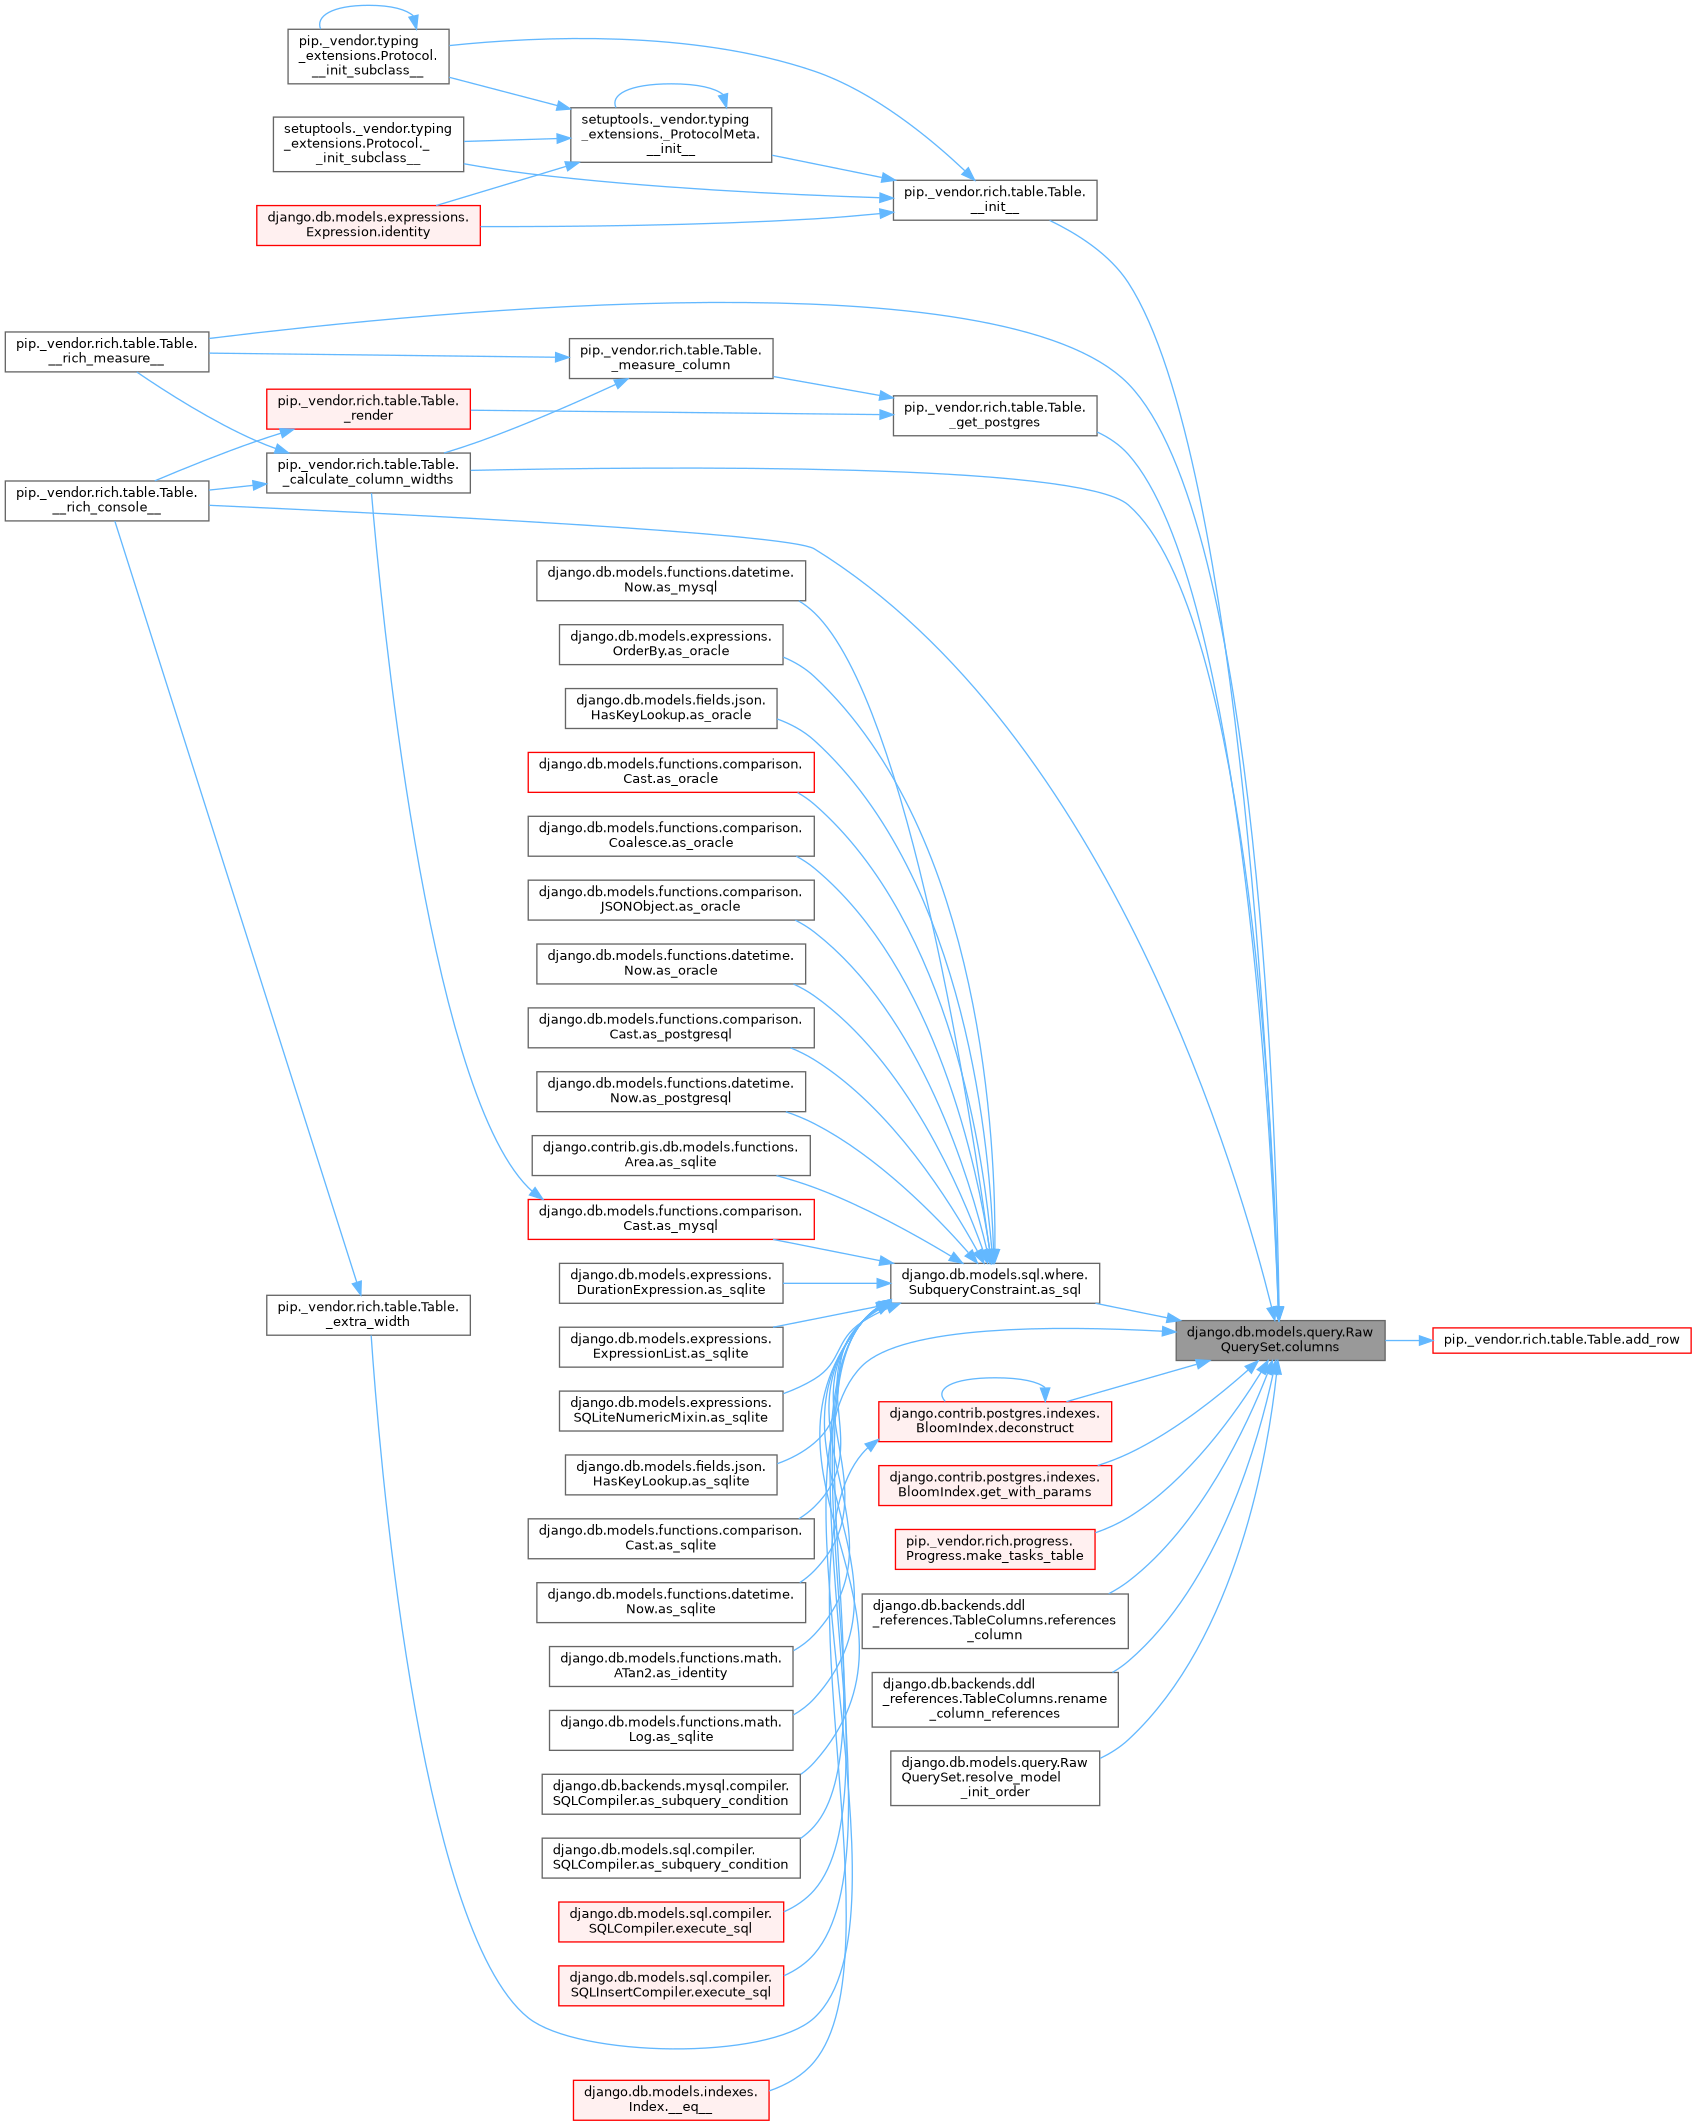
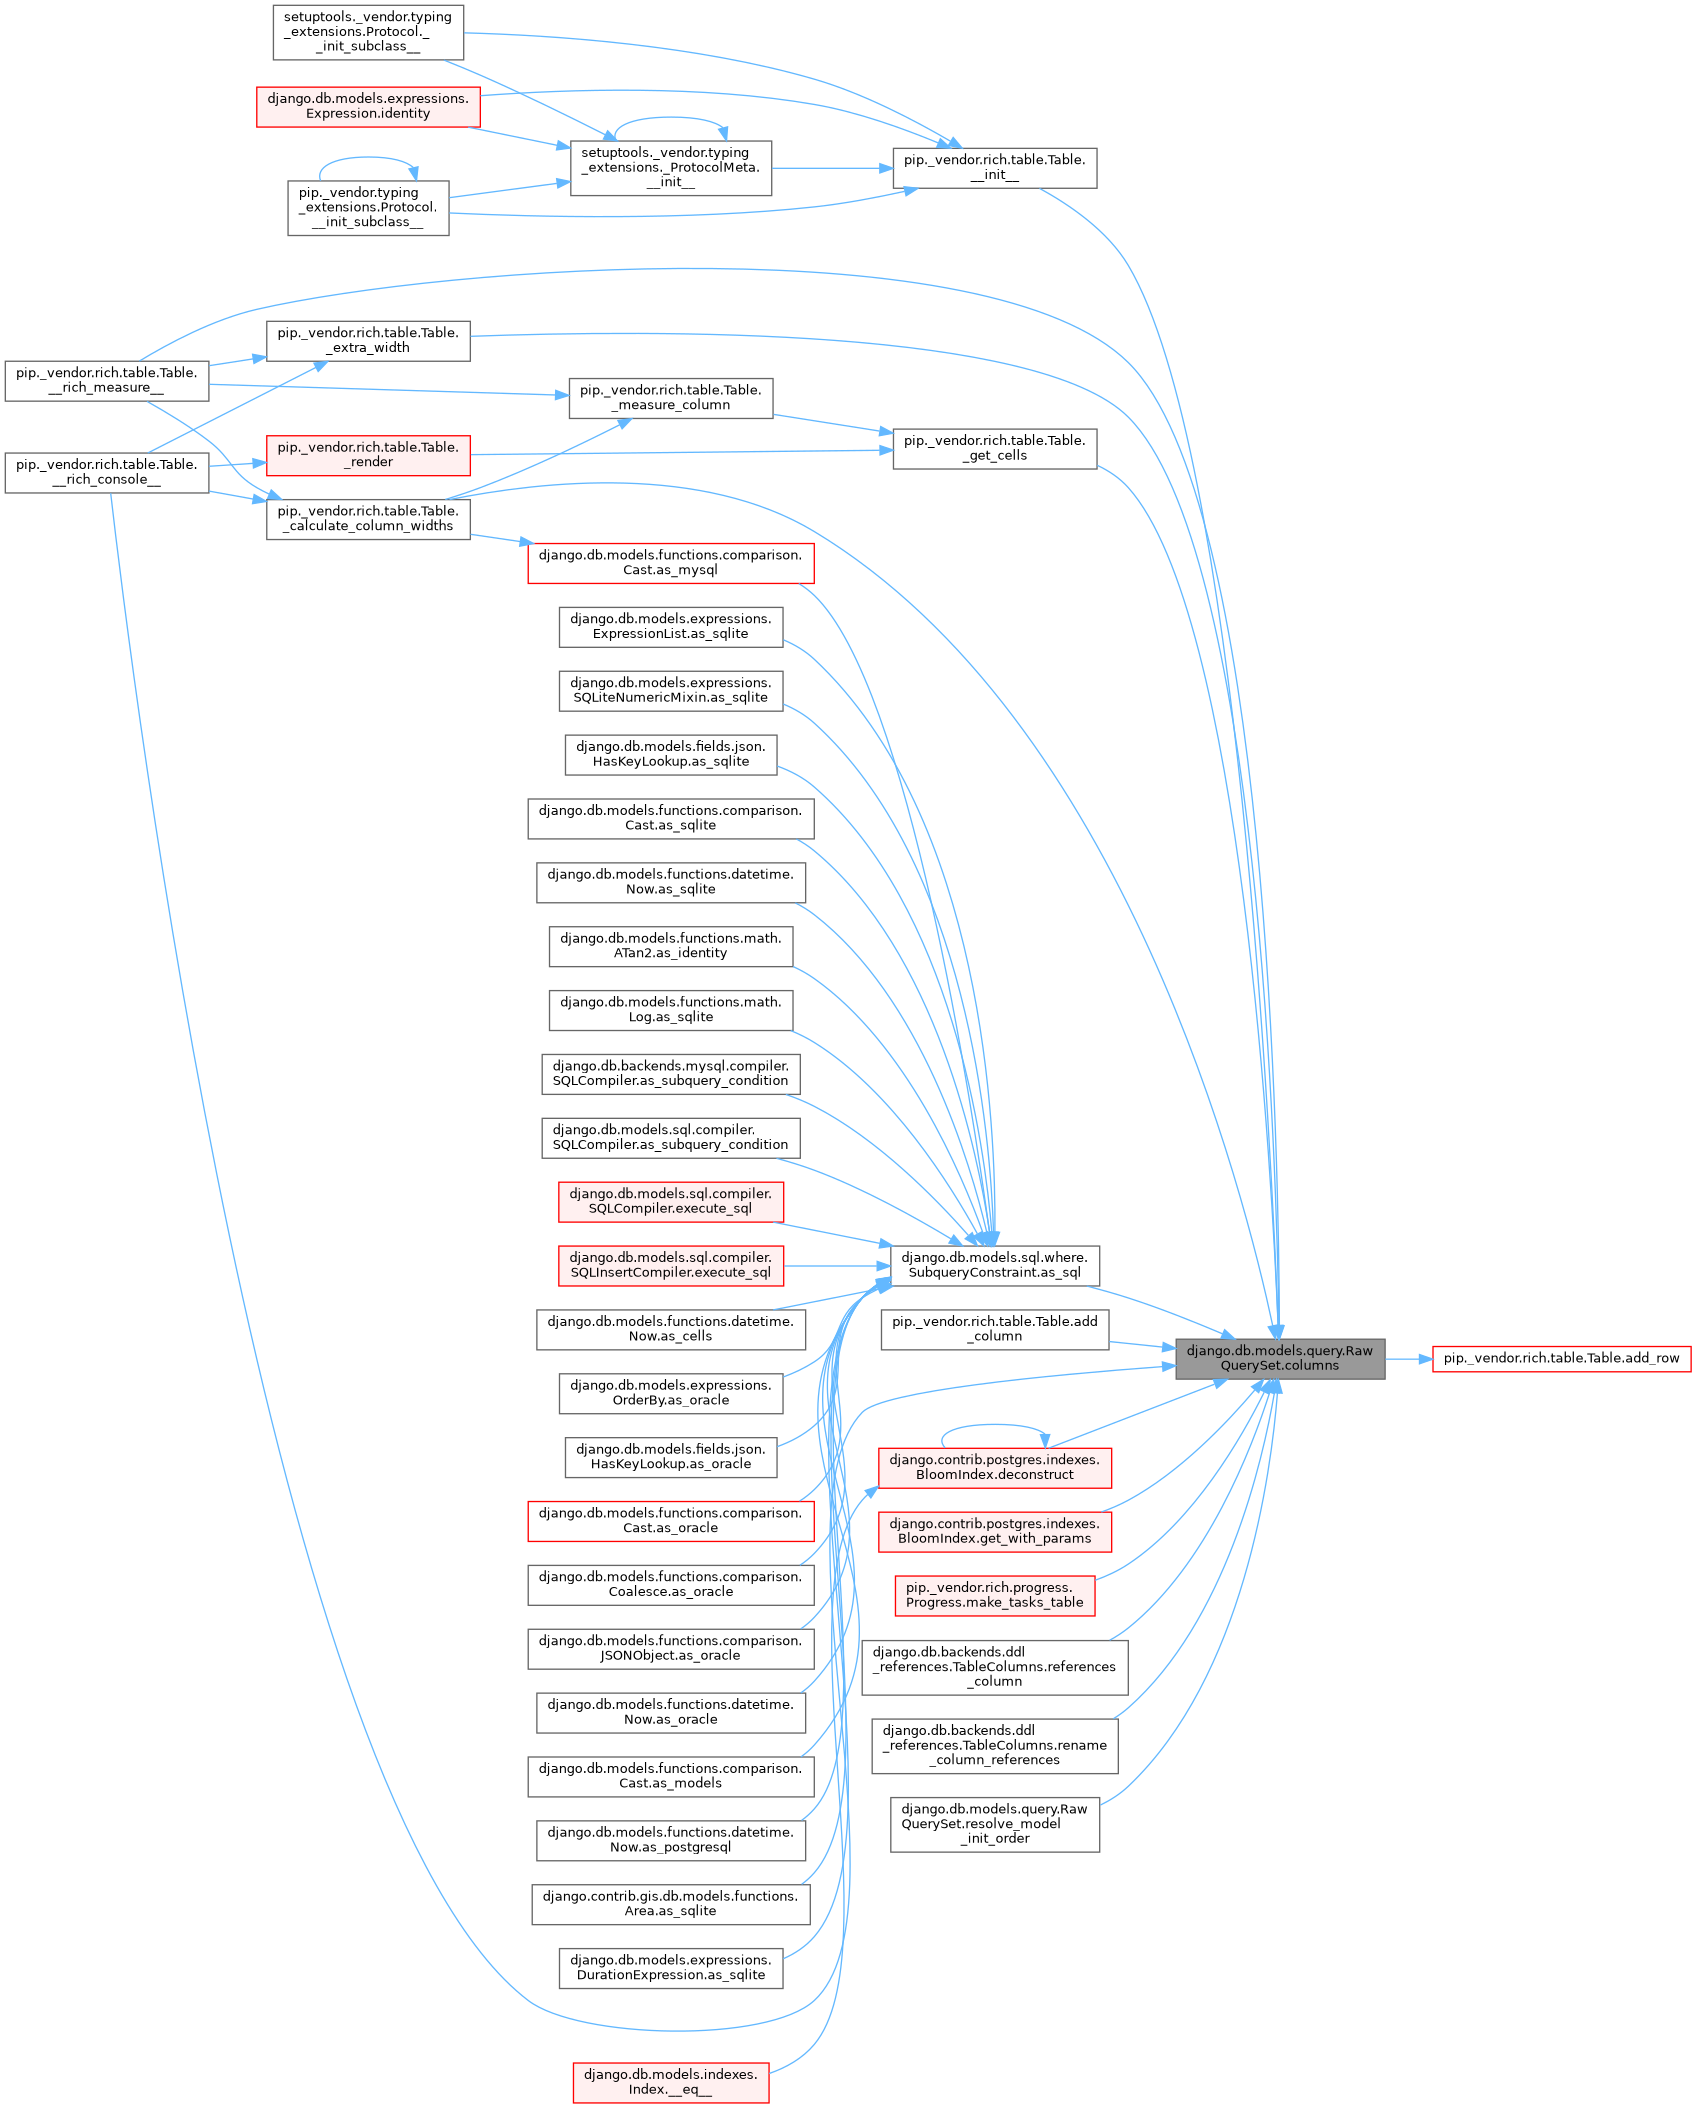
none -> (231, 362)
(995, 416) -> (995, 449)
(671, 581) -> (671, 1330)
(671, 1028) -> (671, 1777)
none -> (995, 1330)
